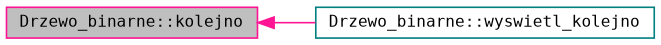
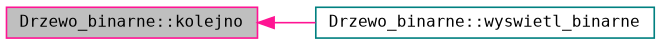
(485, 23) -> (485, 23)
